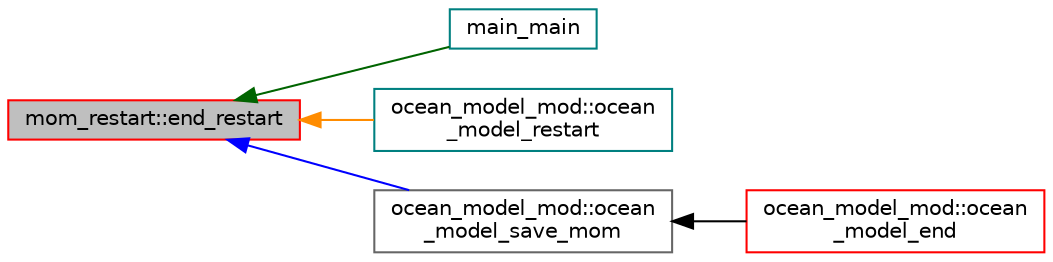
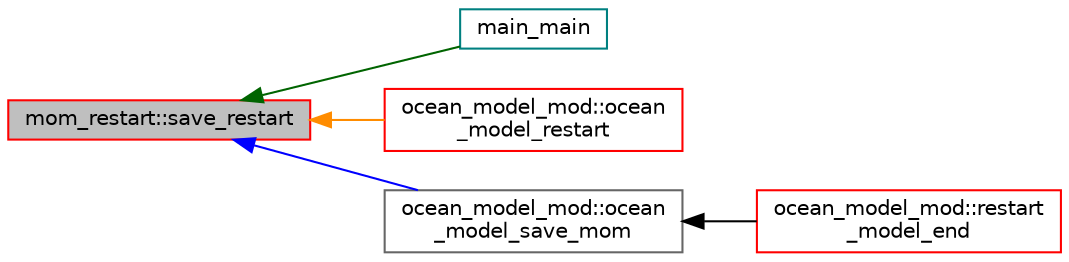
(154, 120) -> (159, 120)
(523, 120) -> (534, 120)
(895, 221) -> (909, 221)
